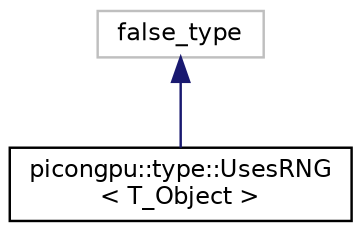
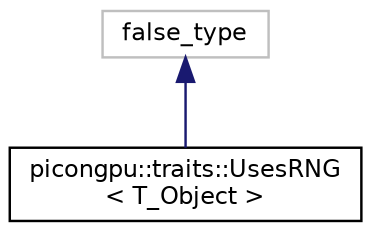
(181, 184) -> (186, 184)
